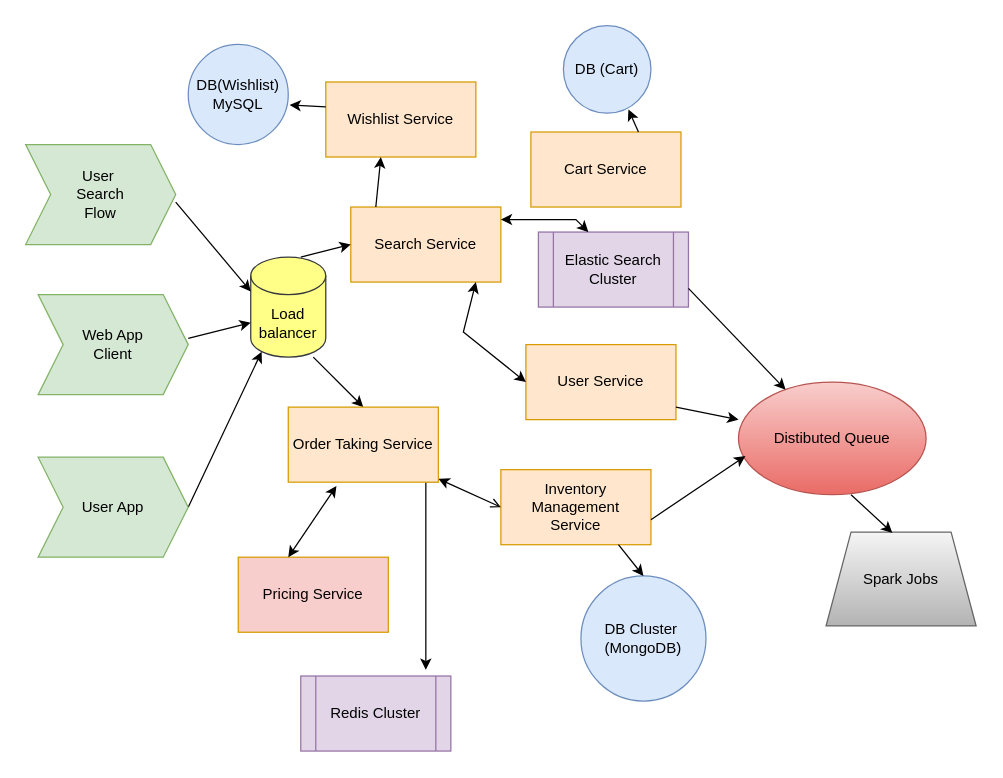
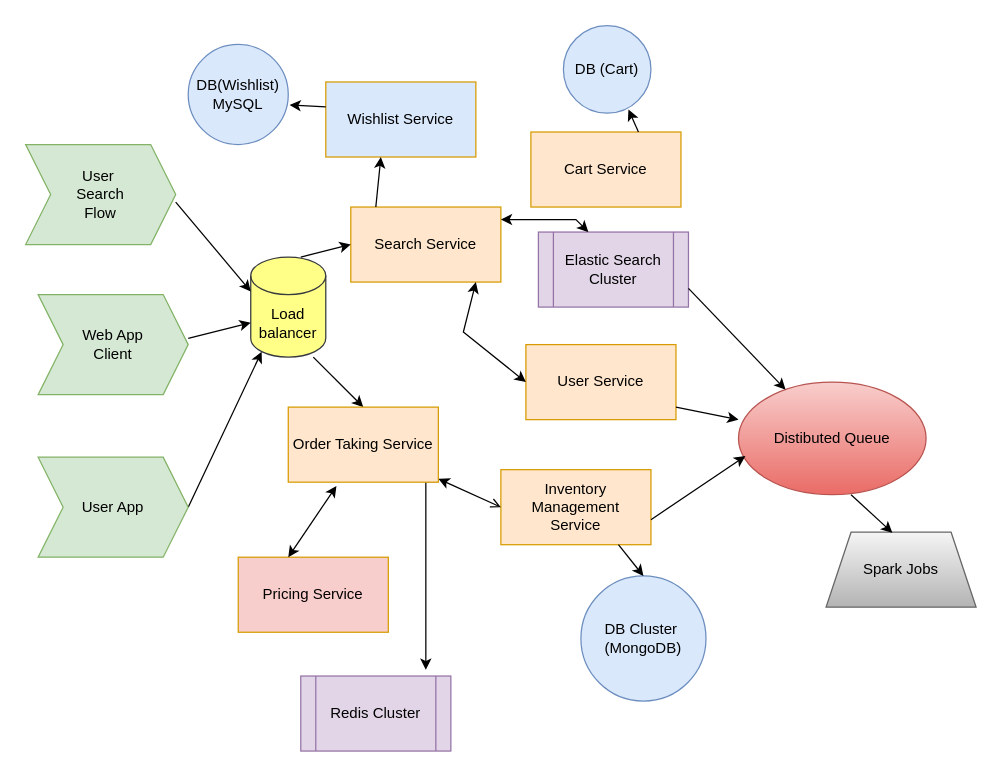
(401, 119) -> (401, 119)
(901, 579) -> (901, 569)
